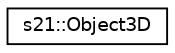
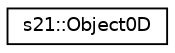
(87, 26) -> (87, 26)
